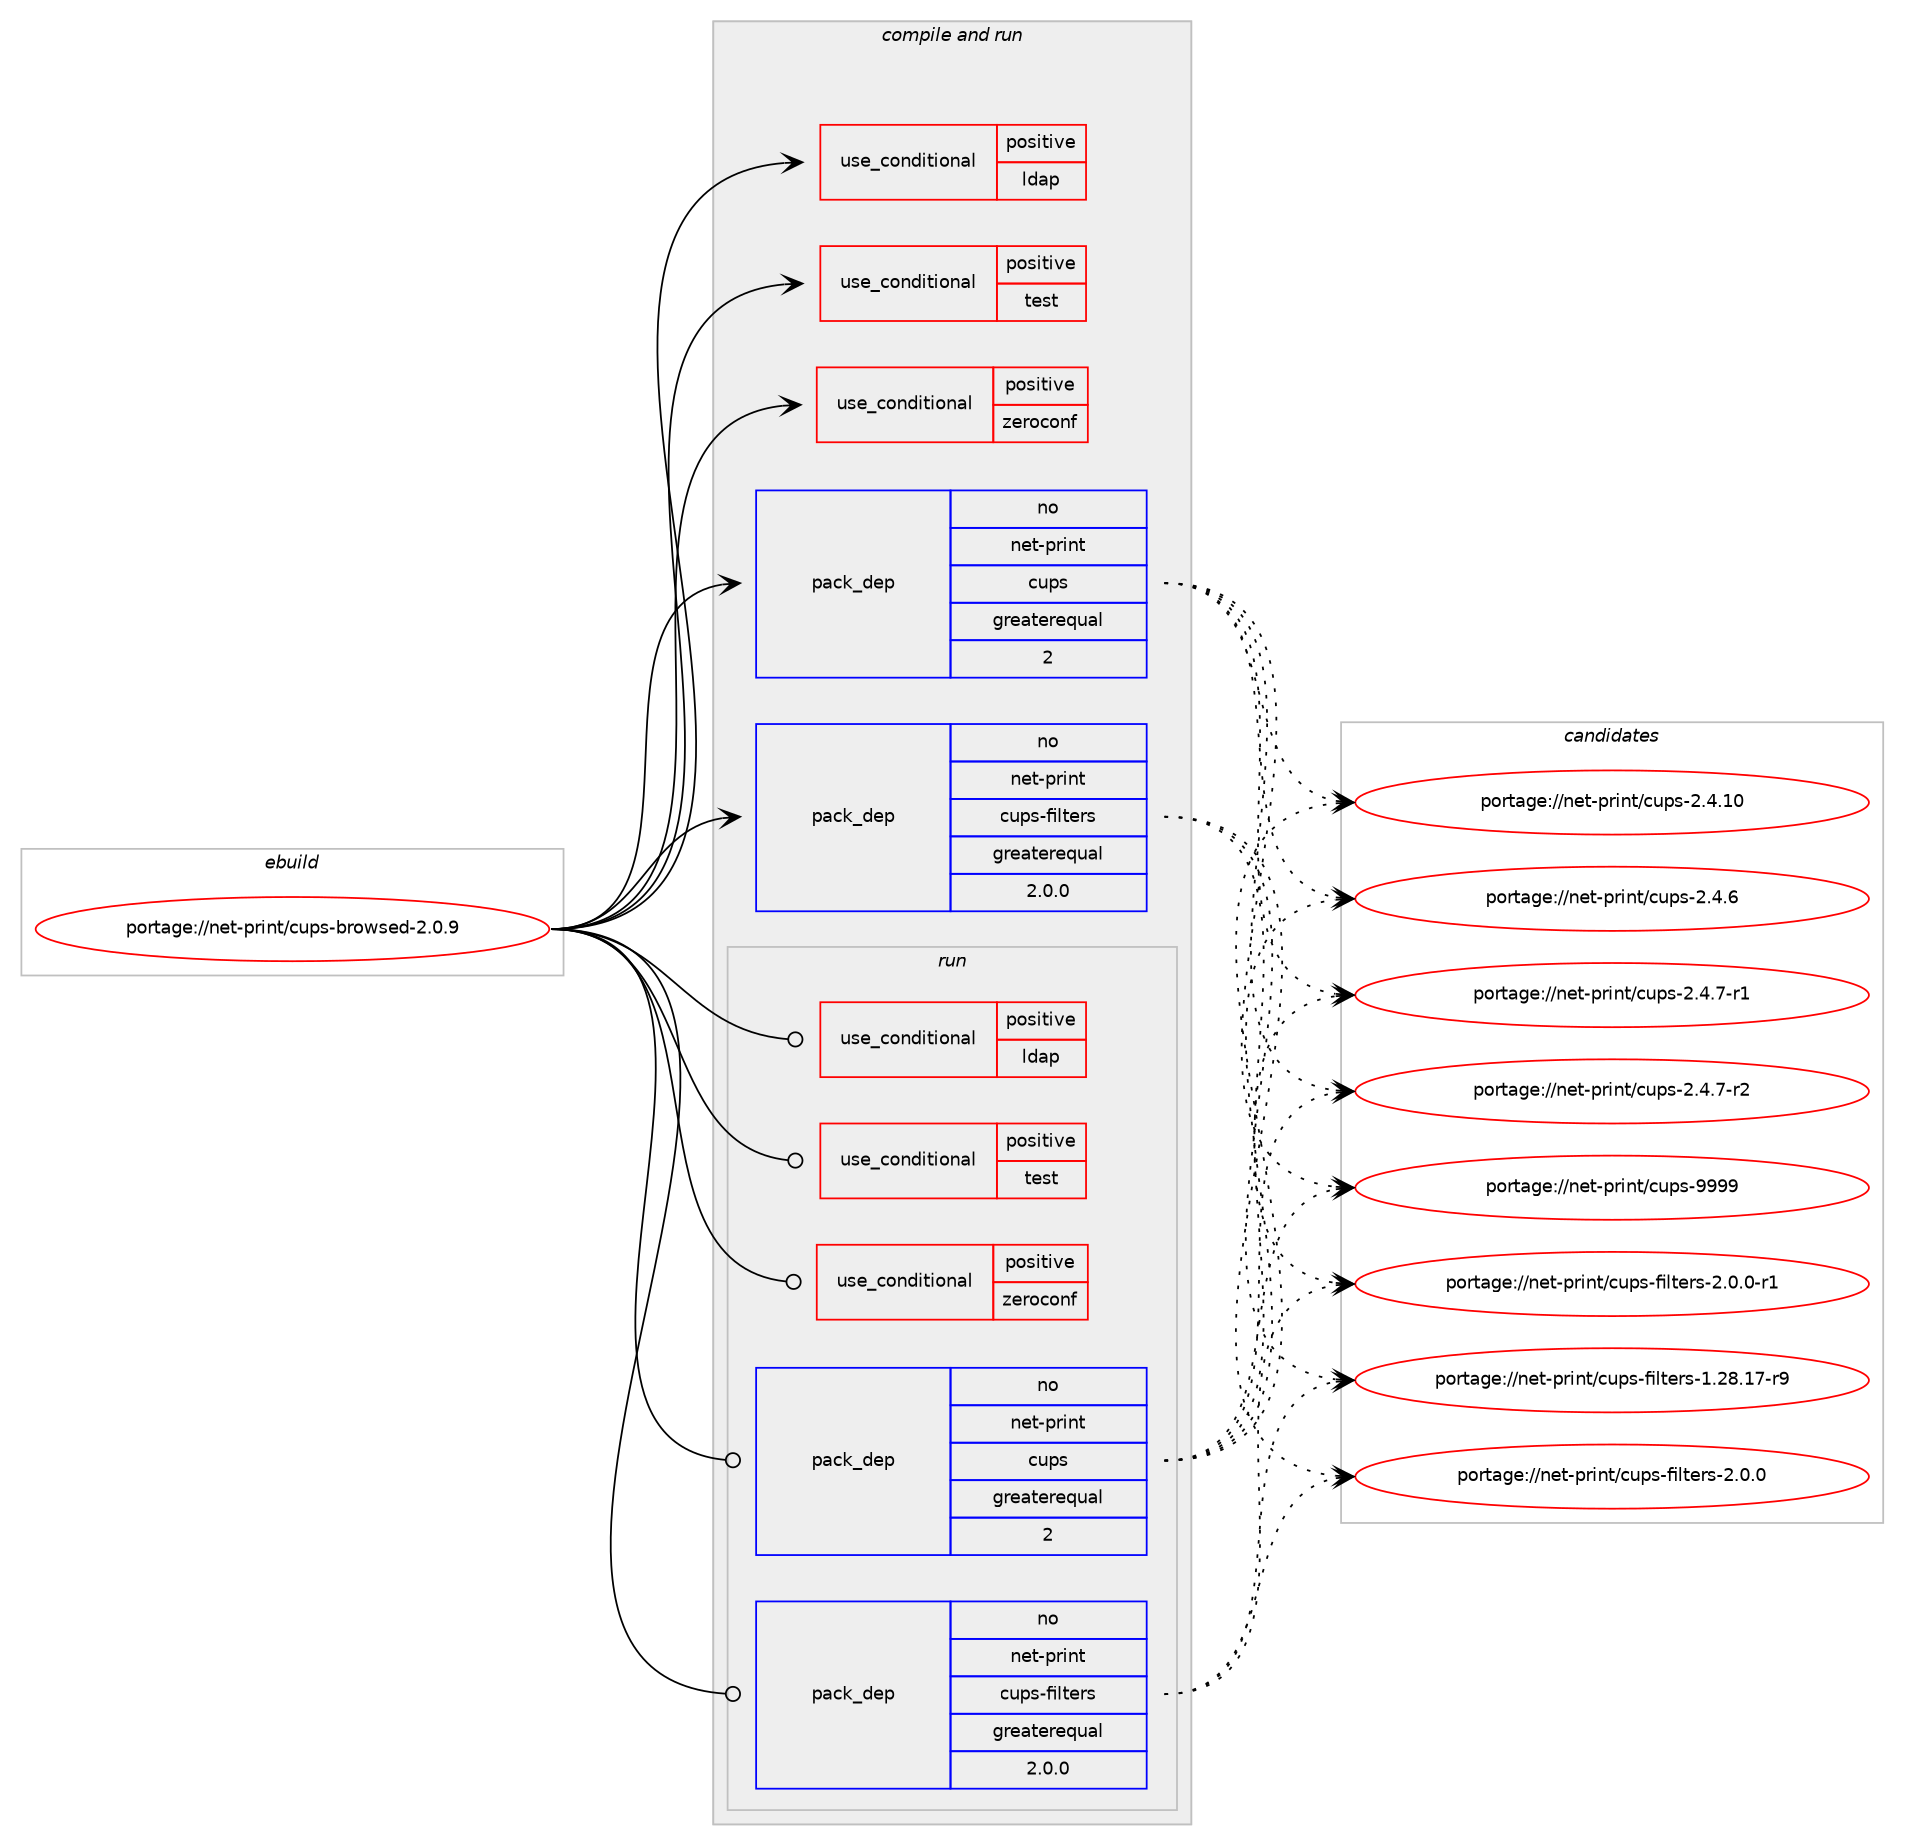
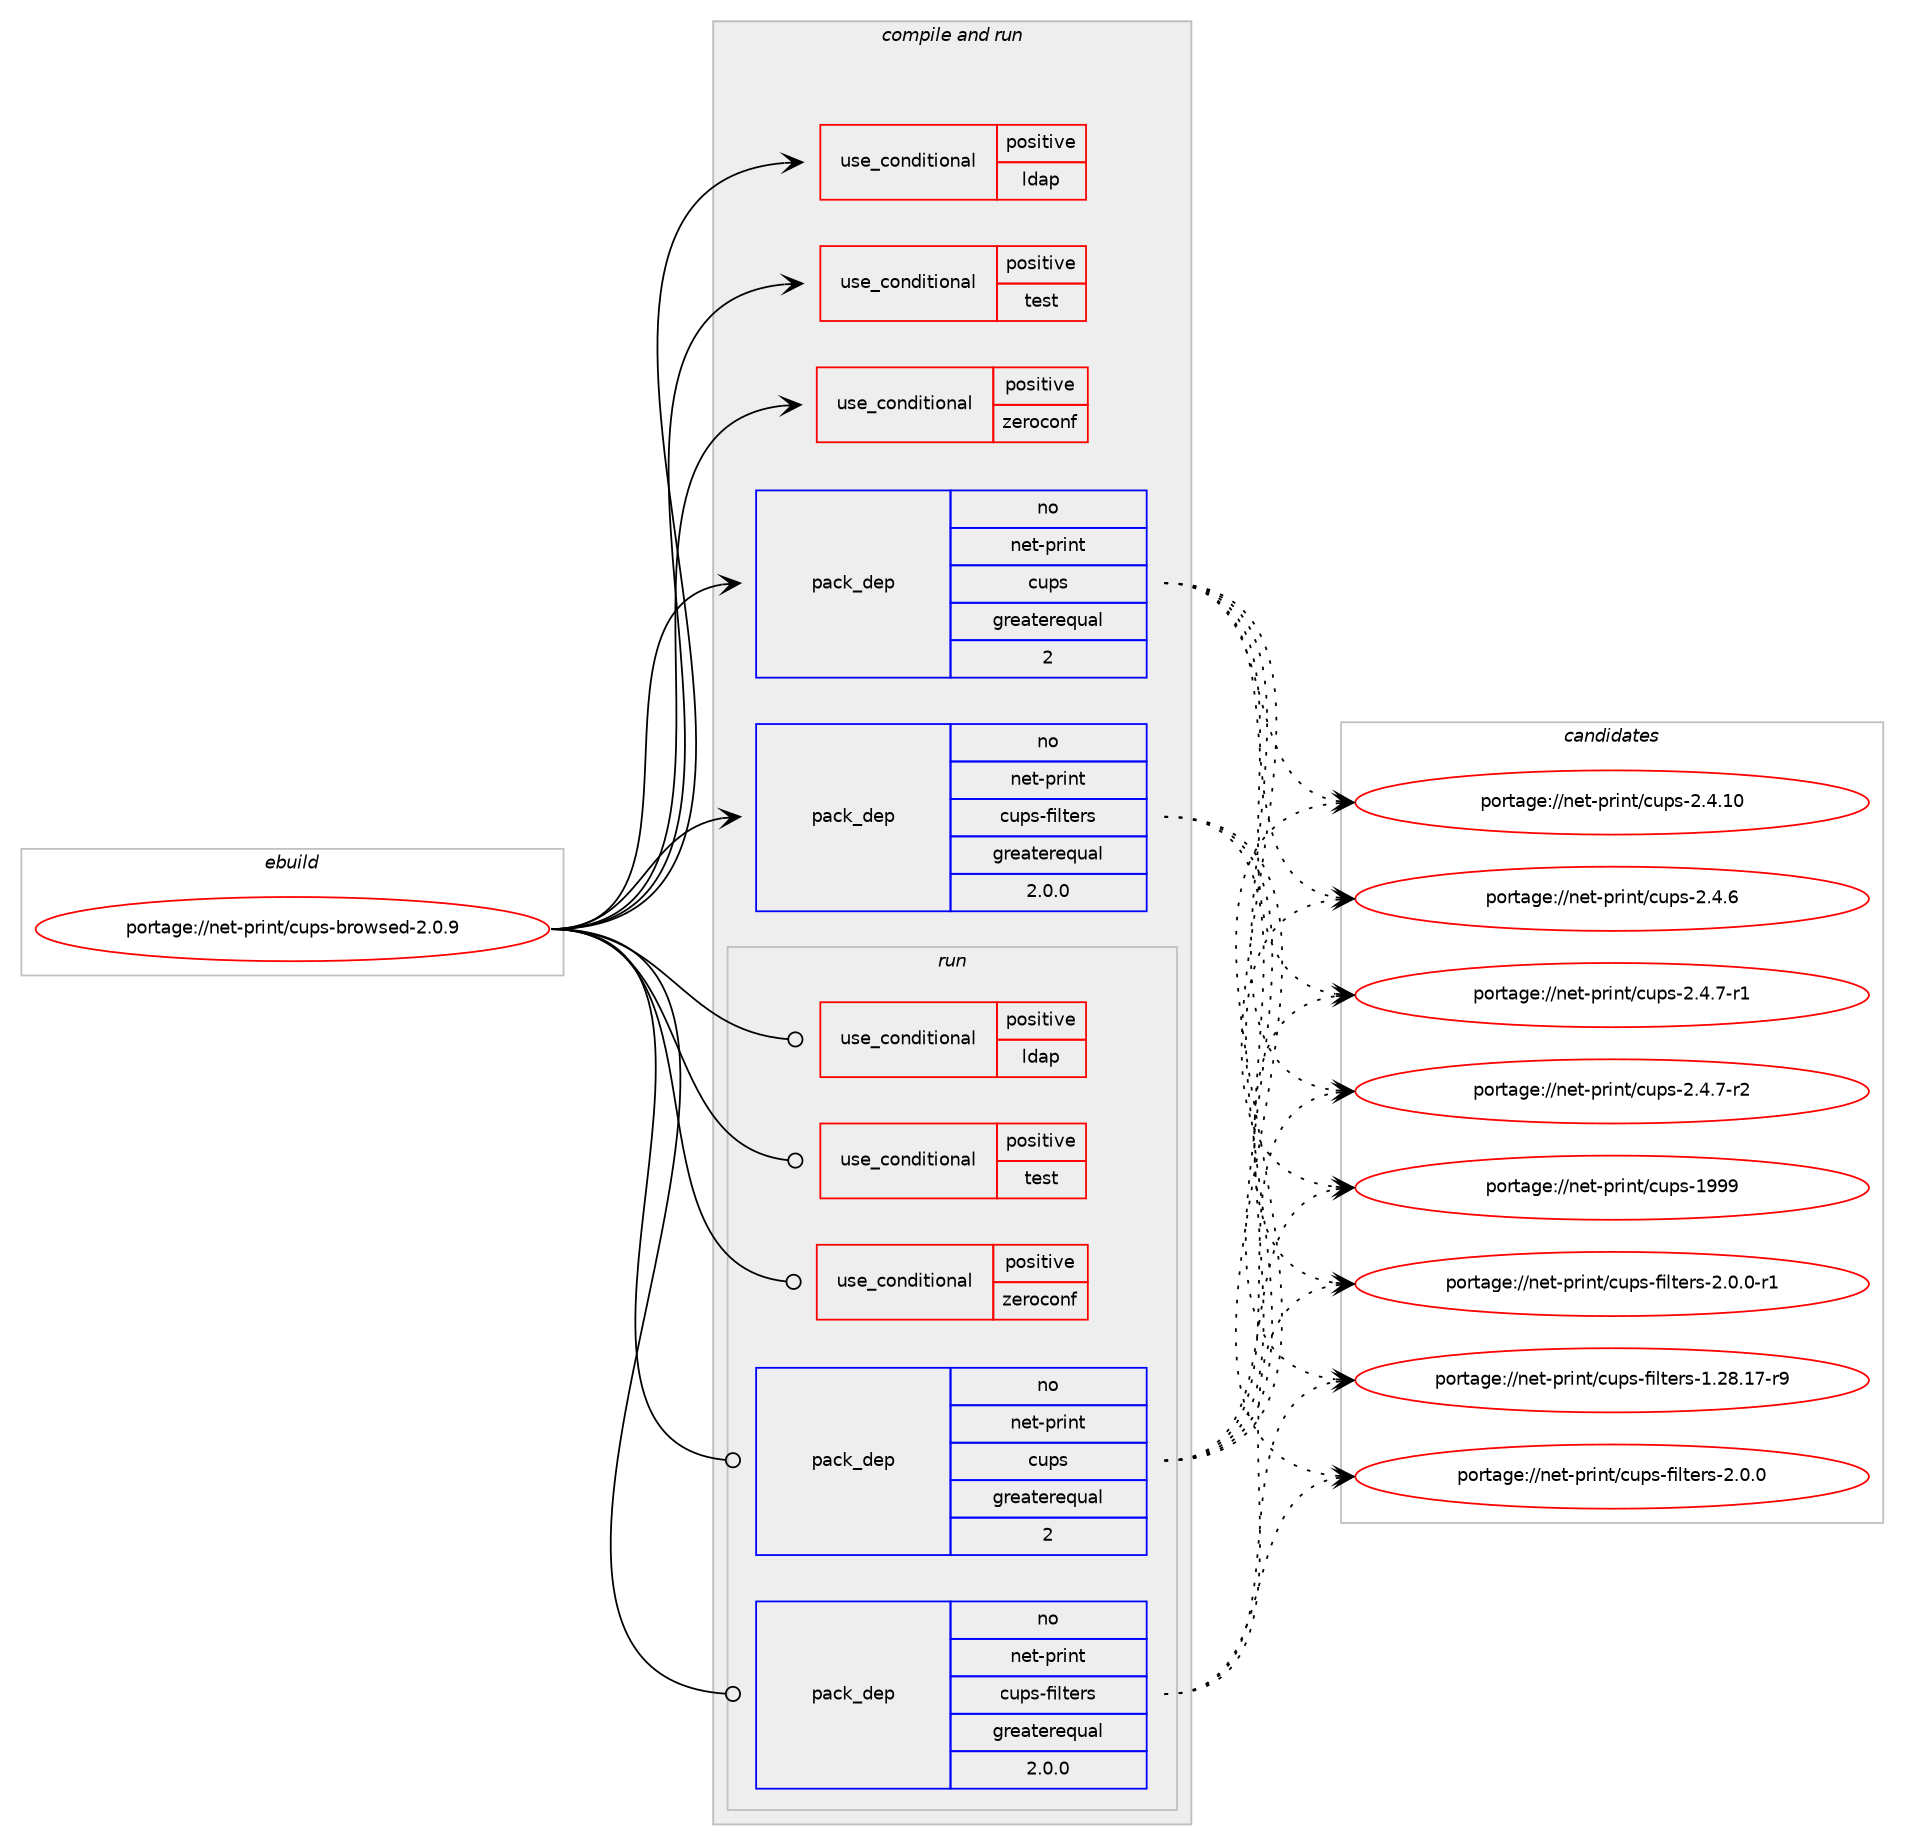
(1612, 1188) -> (1612, 1188)
